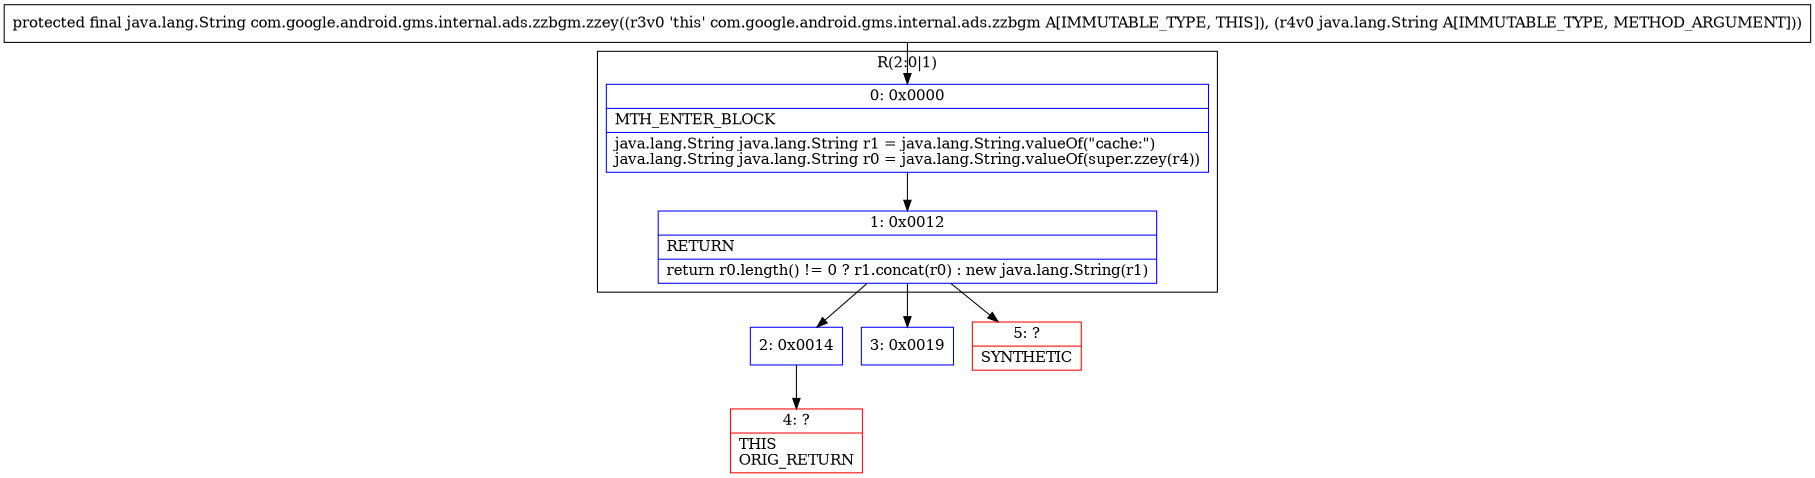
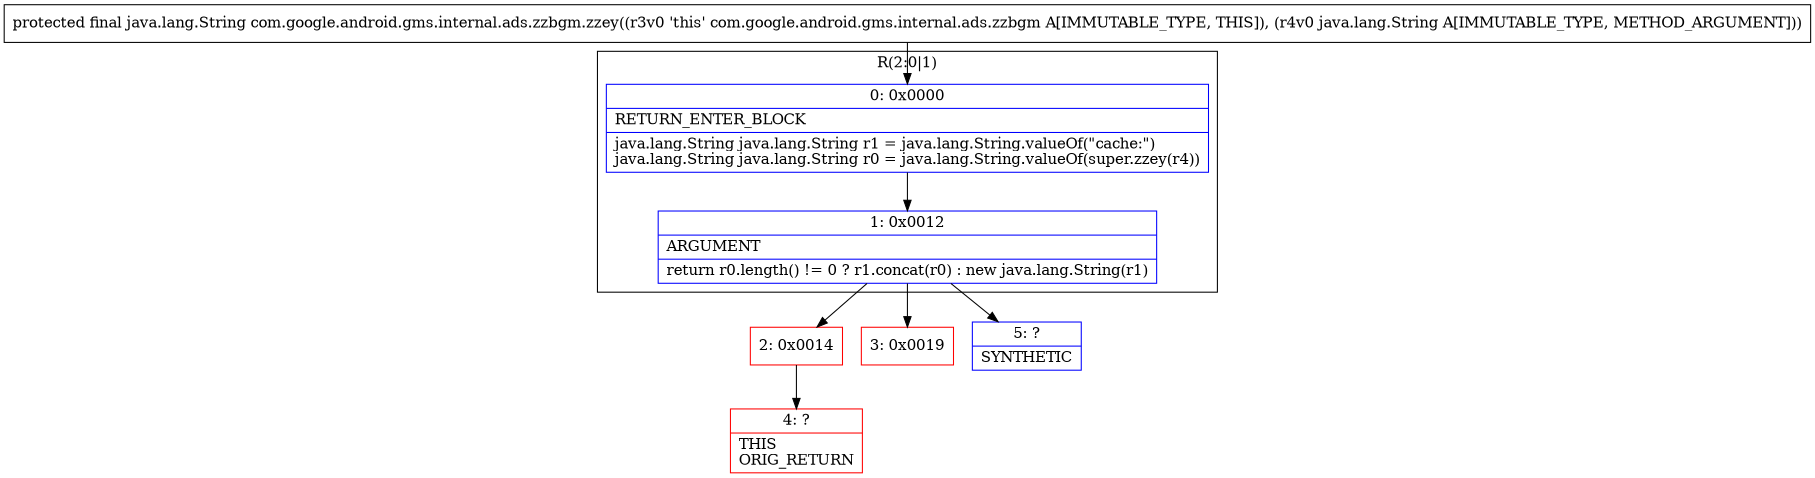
(695, 120) -> (711, 120)
(701, 247) -> (714, 247)
(796, 346) -> (796, 346)
(907, 346) -> (907, 346)
(1027, 346) -> (1027, 346)
